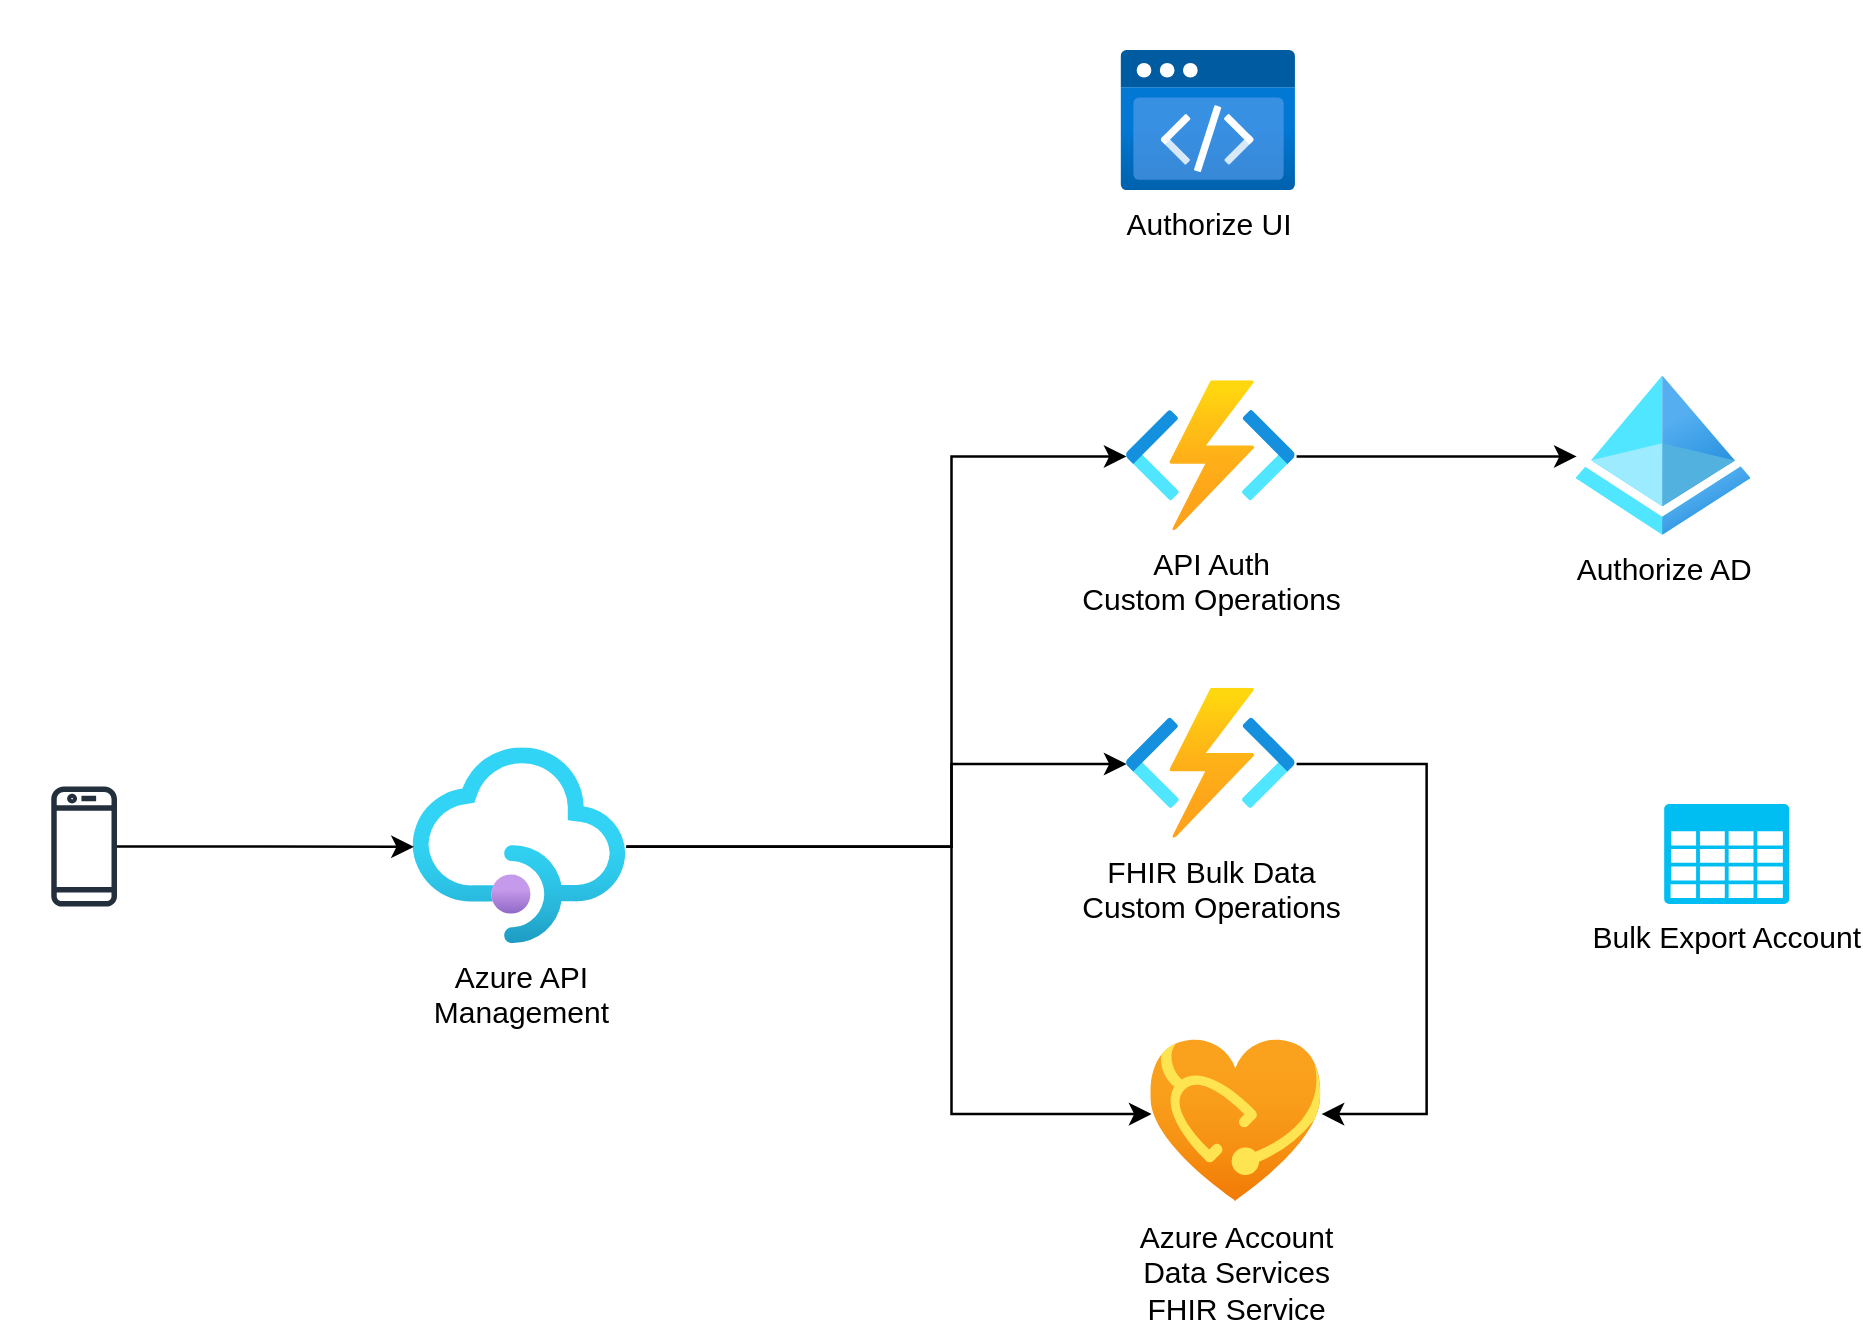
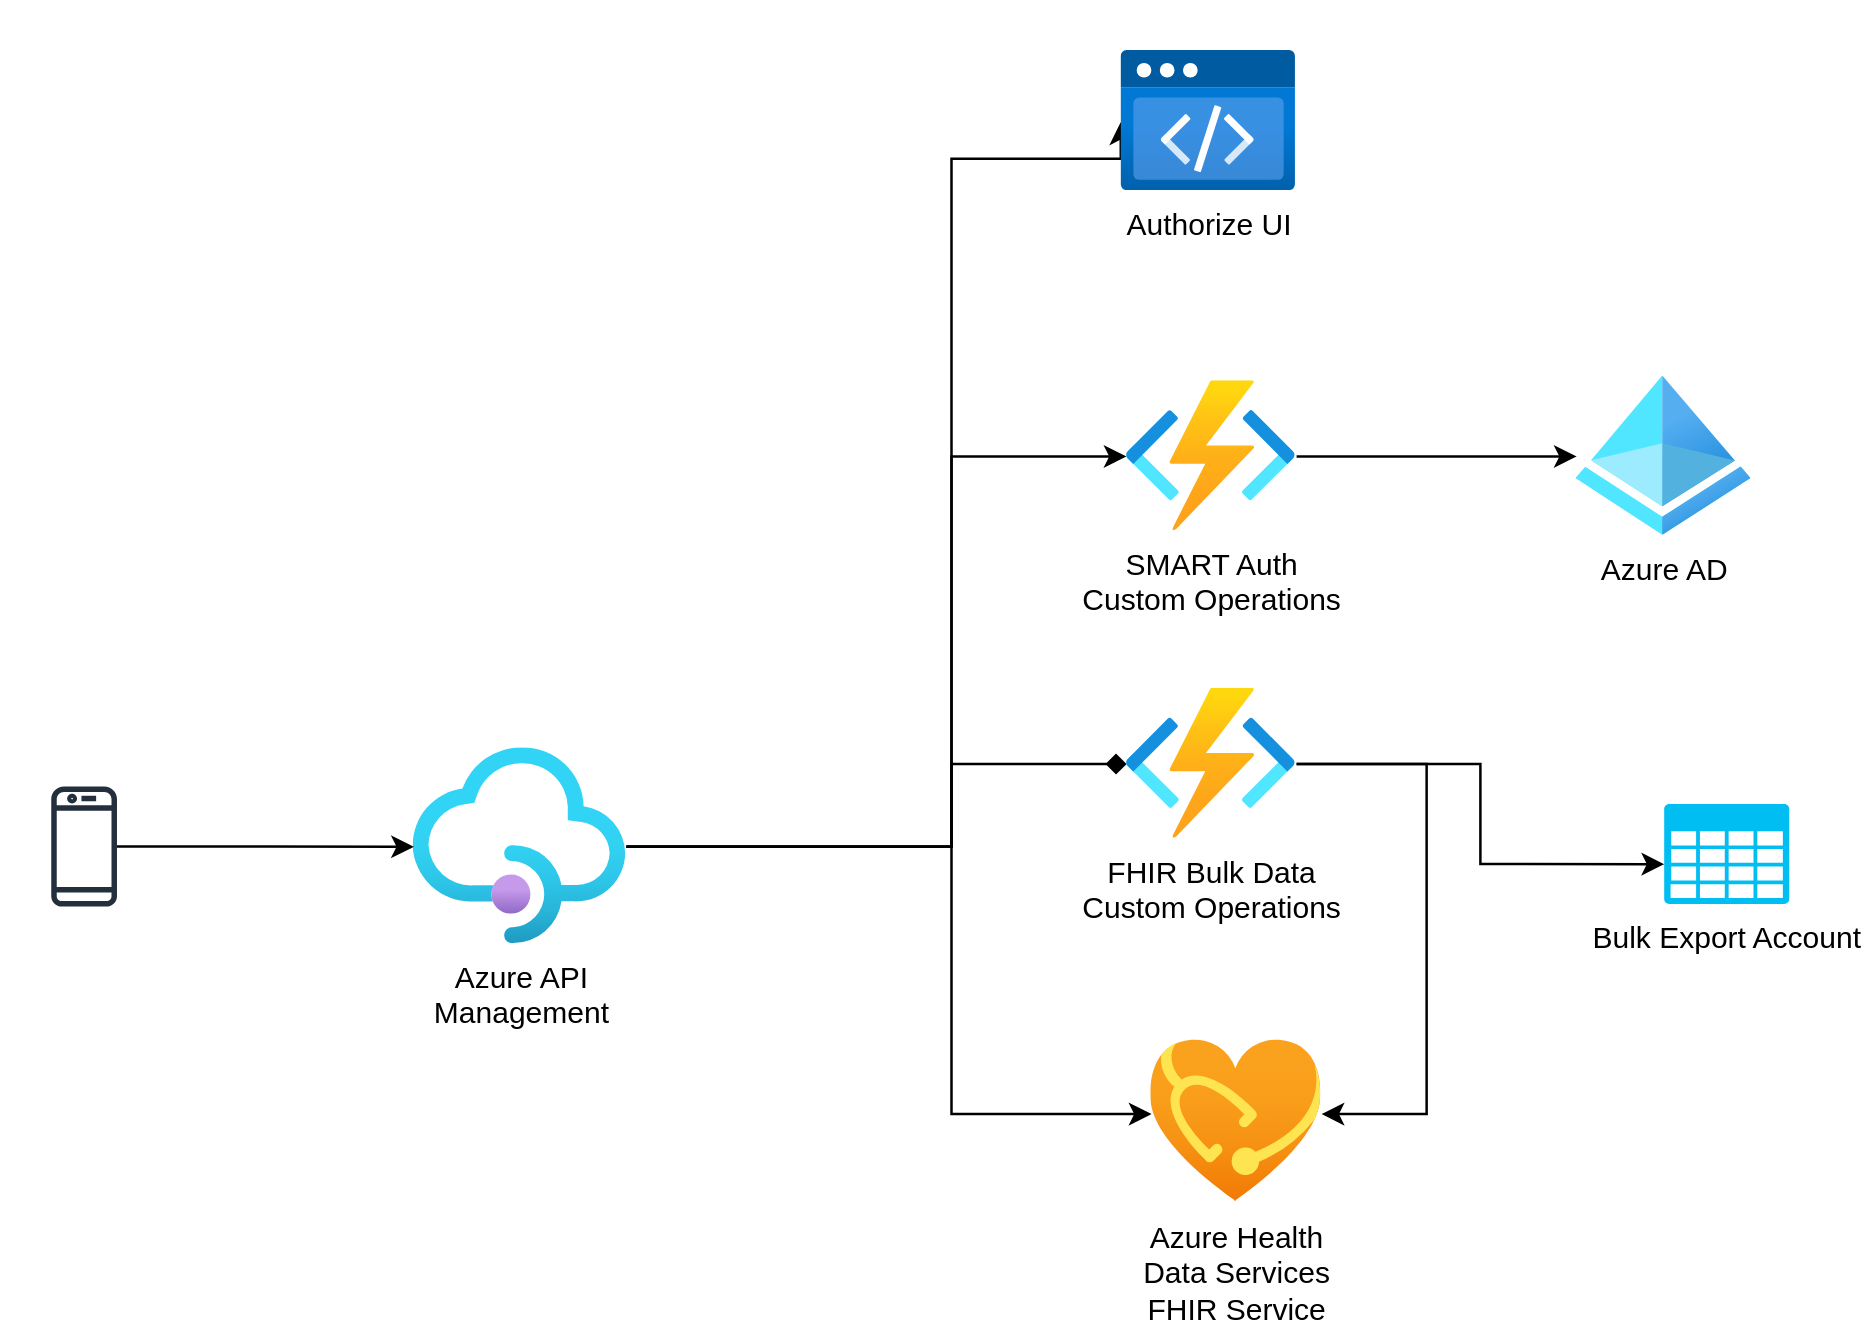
none -> (951, 211)
(1665, 572) -> (1665, 572)
(1213, 585) -> (1213, 585)
(1107, 764) -> (1106, 764)
none -> (1489, 864)
(1238, 1275) -> (1238, 1275)
